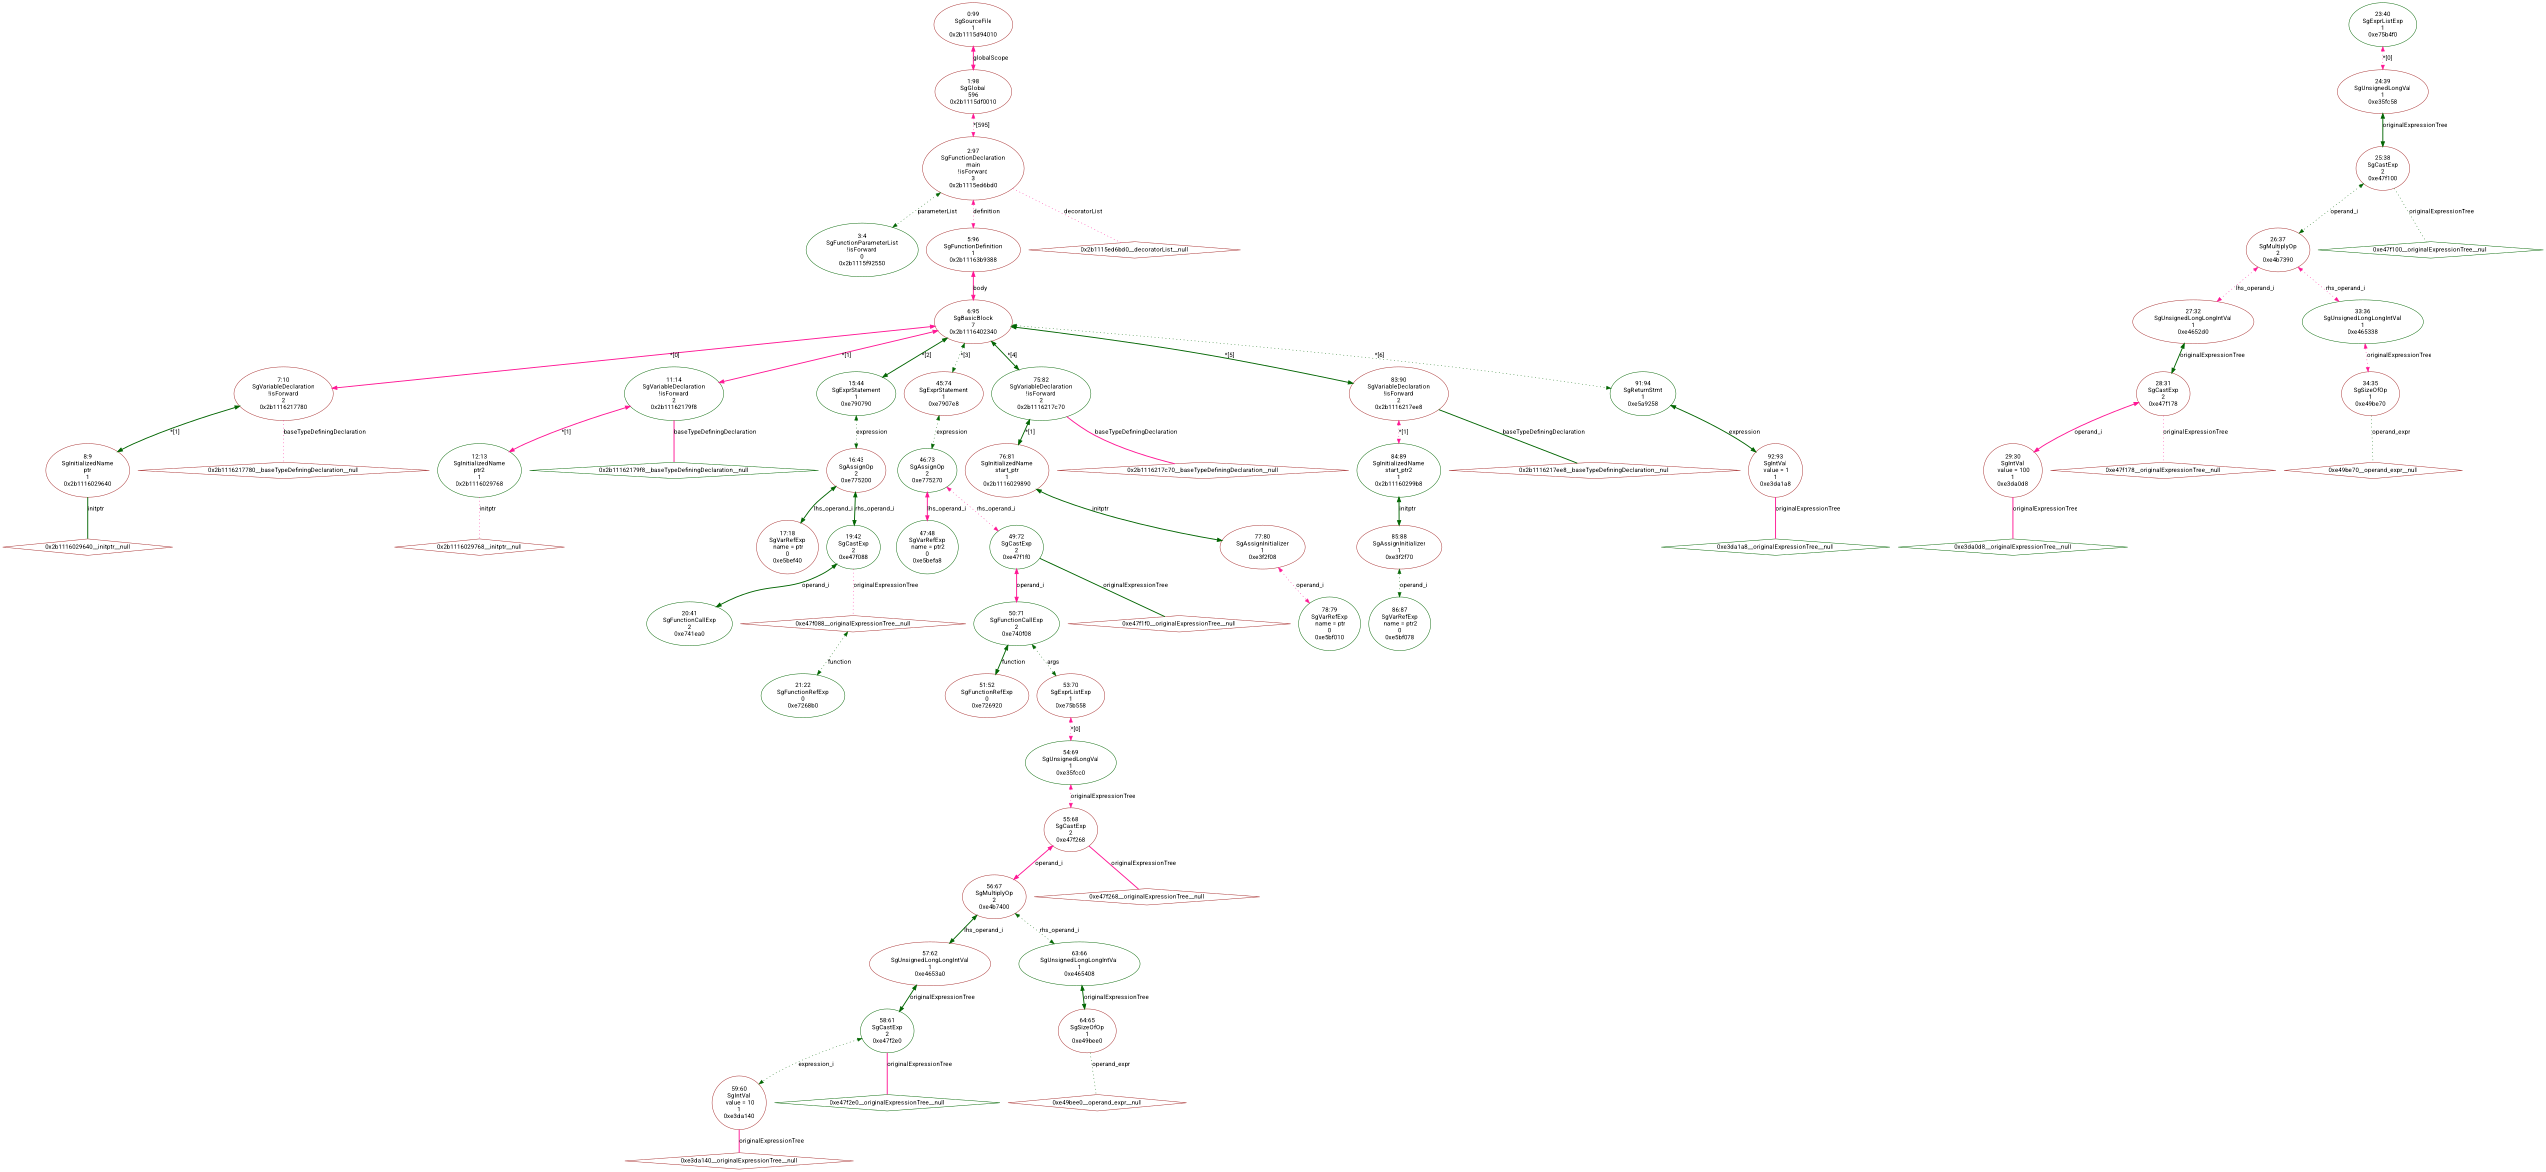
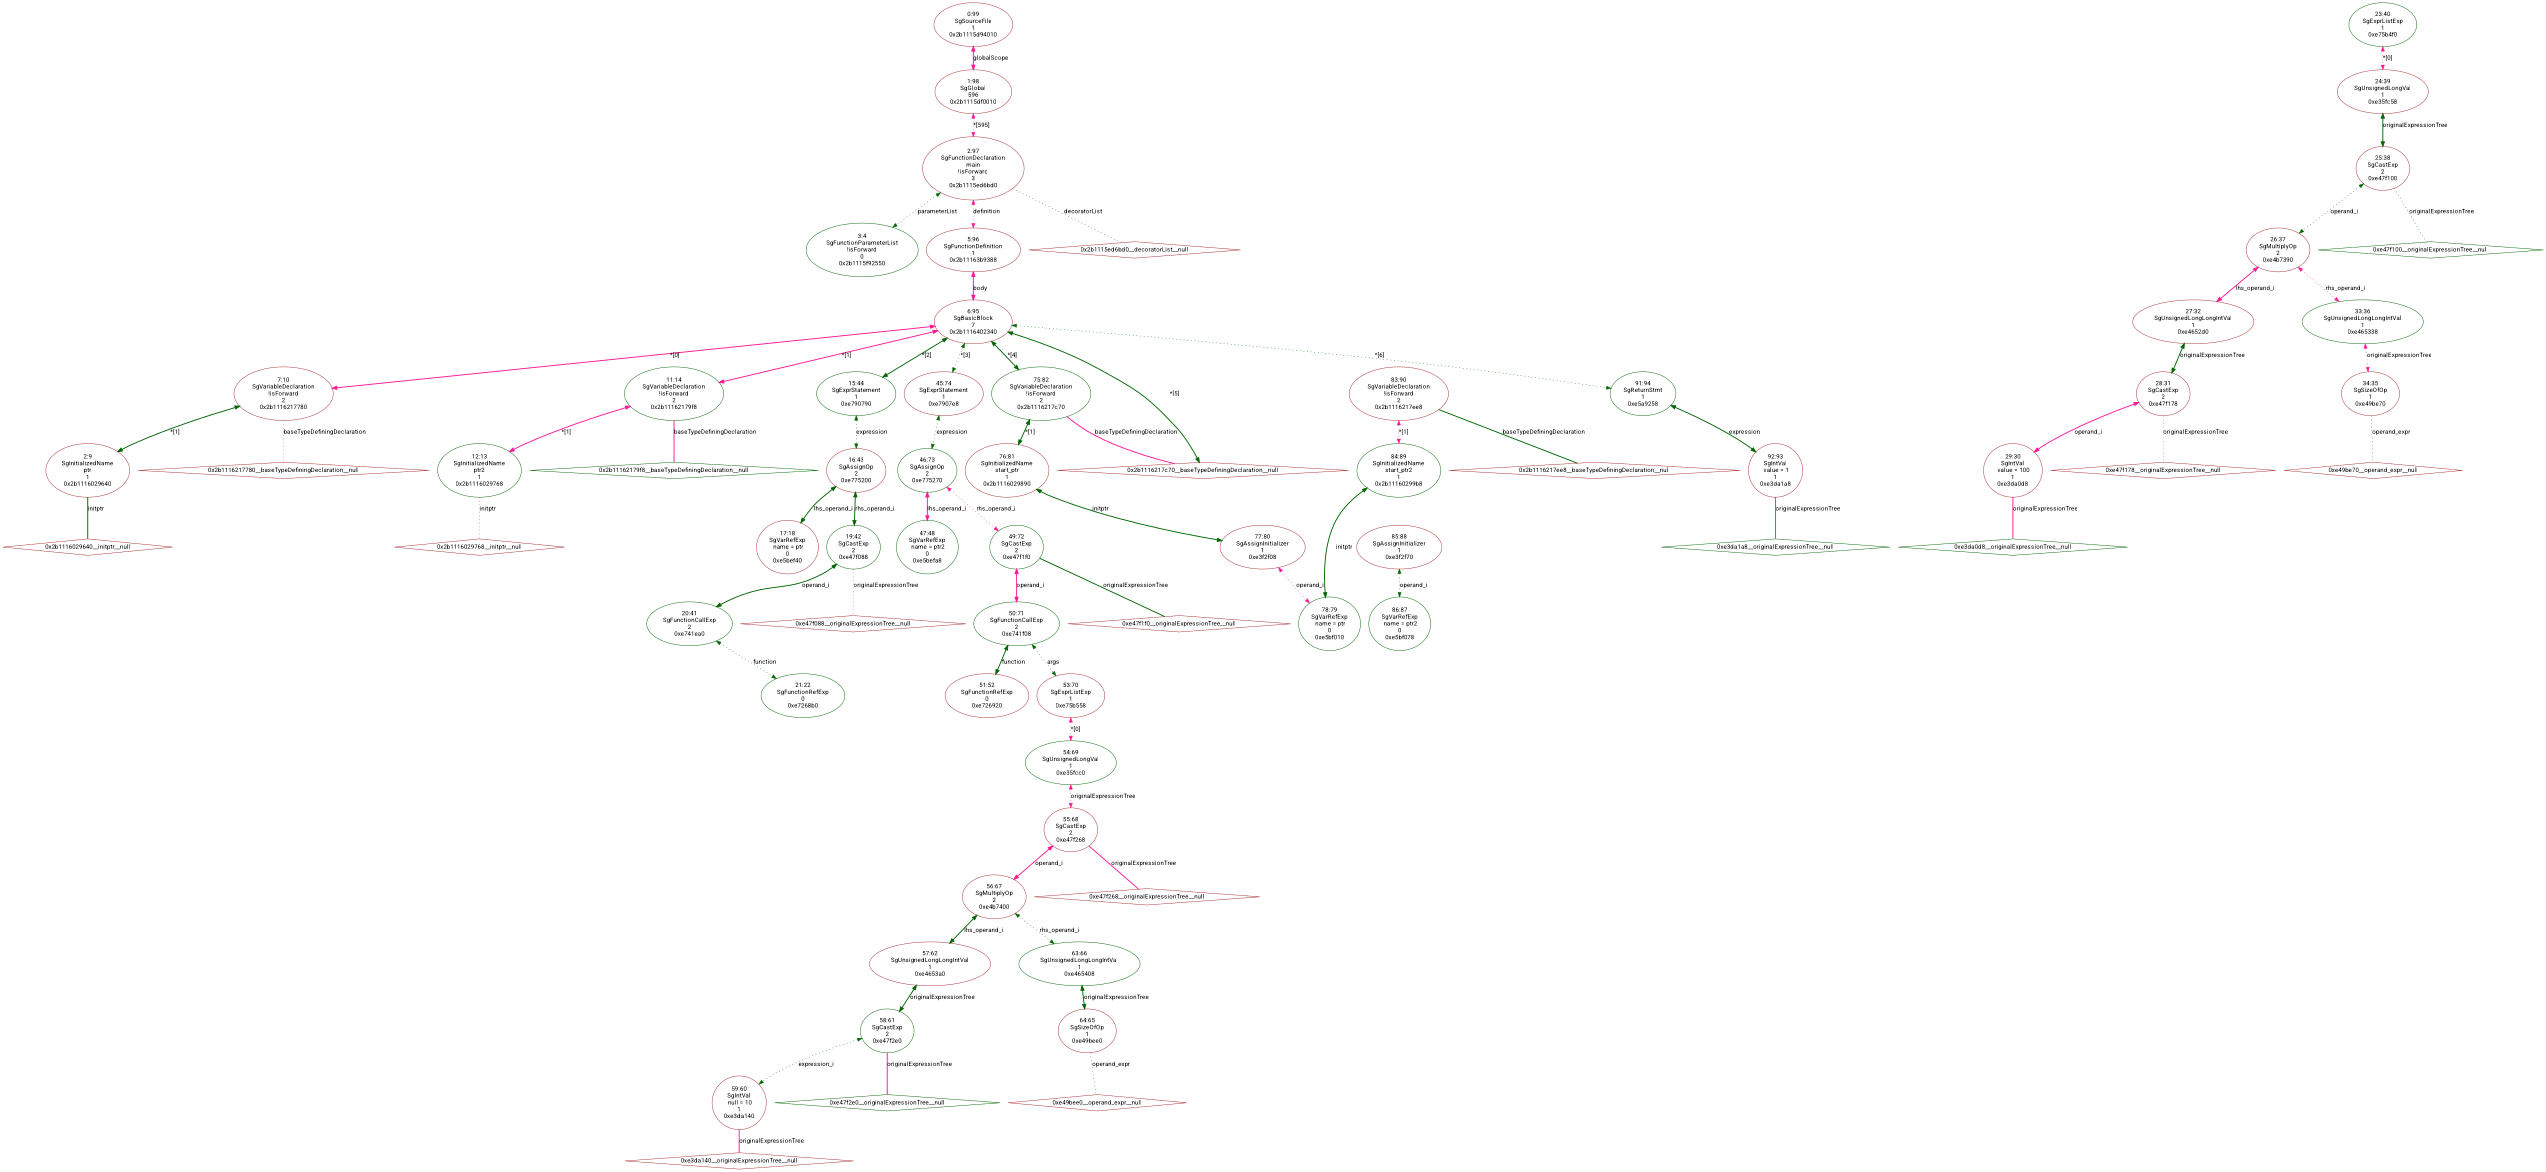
(1067, 216) -> (1067, 216)
(2238, 284) -> (2238, 284)
(1183, 351) -> (1117, 379)
(88, 470) -> (88, 470)
(1399, 511) -> (1330, 536)
(1017, 624) -> (1017, 624)
(833, 653) -> (746, 660)
(739, 1103) -> (739, 1103)
